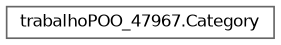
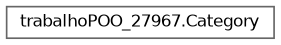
(140, 22) -> (140, 22)
